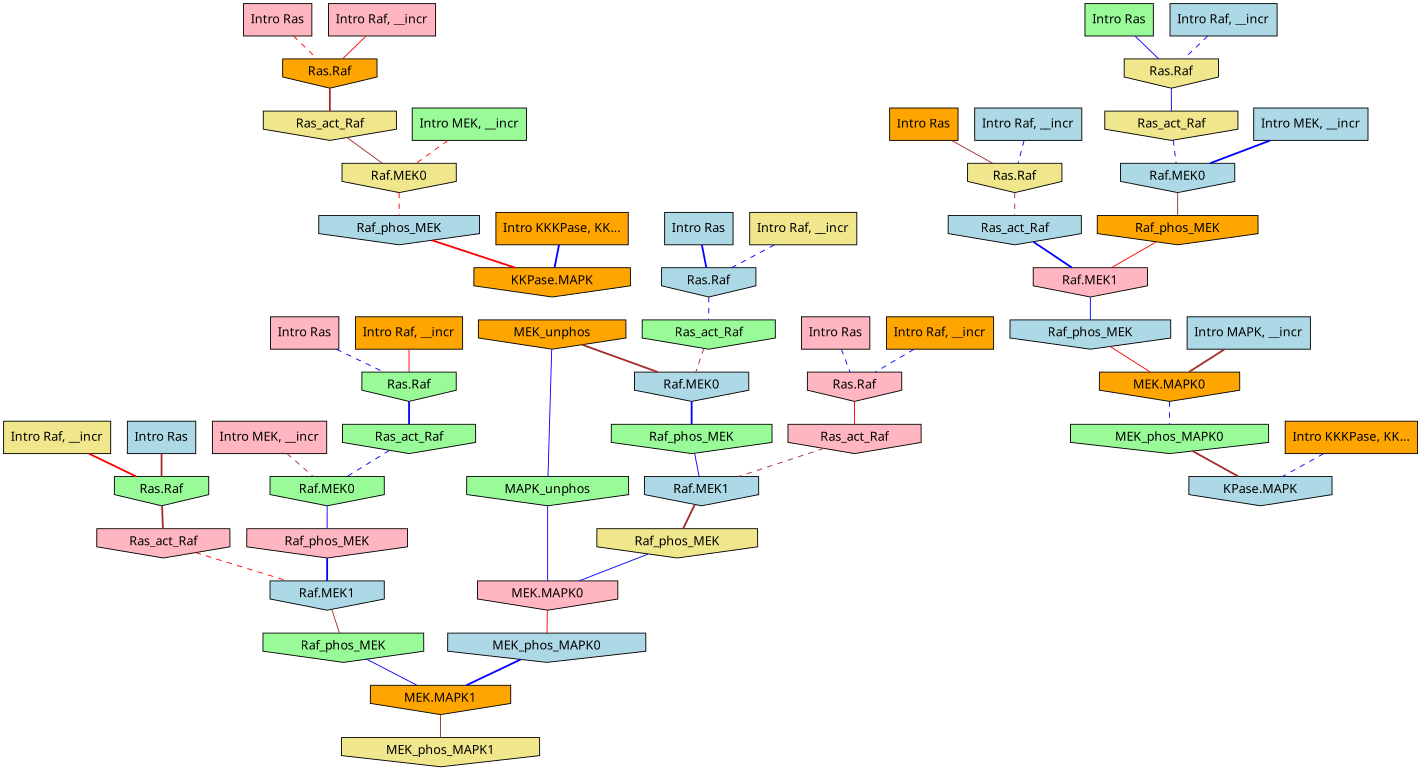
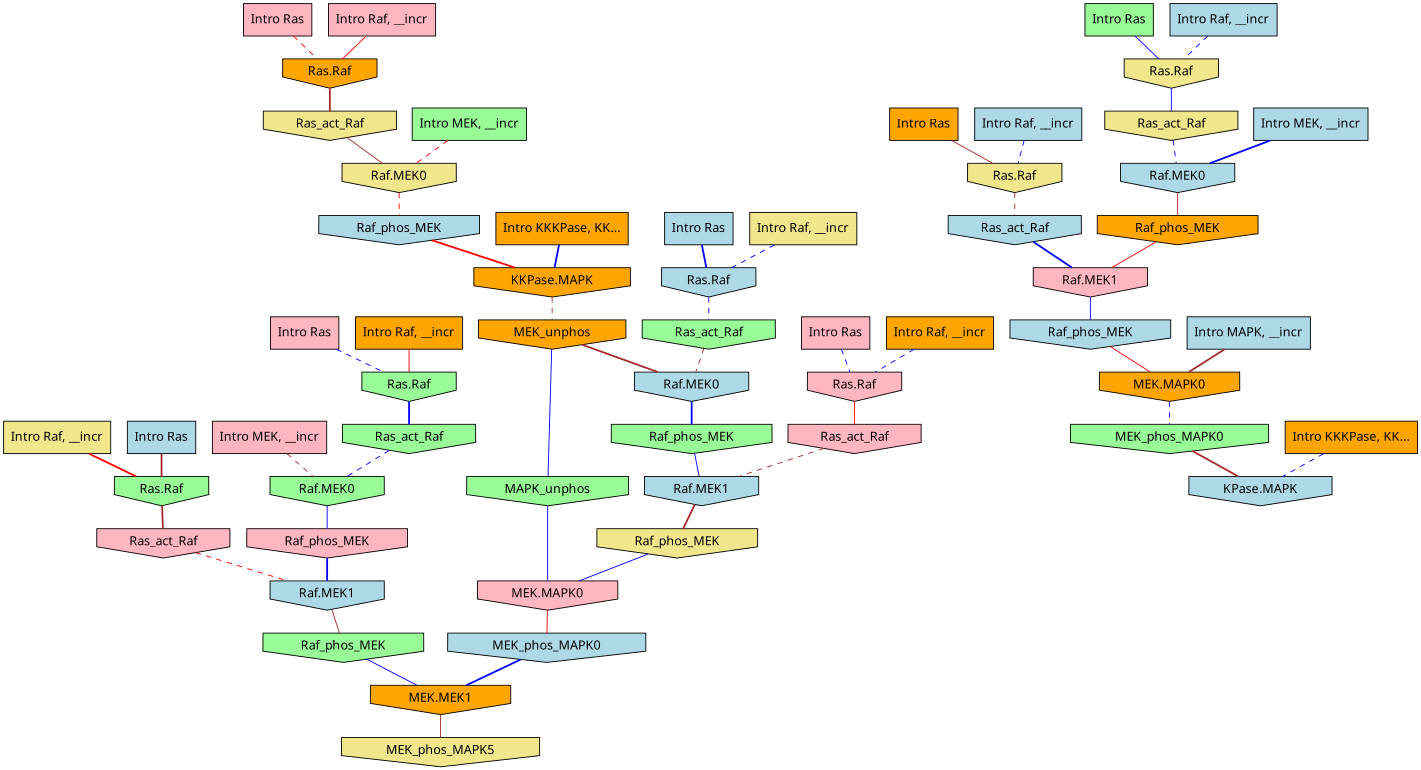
none -> (552, 308)
(441, 698) -> (441, 698)
(441, 751) -> (441, 751)
